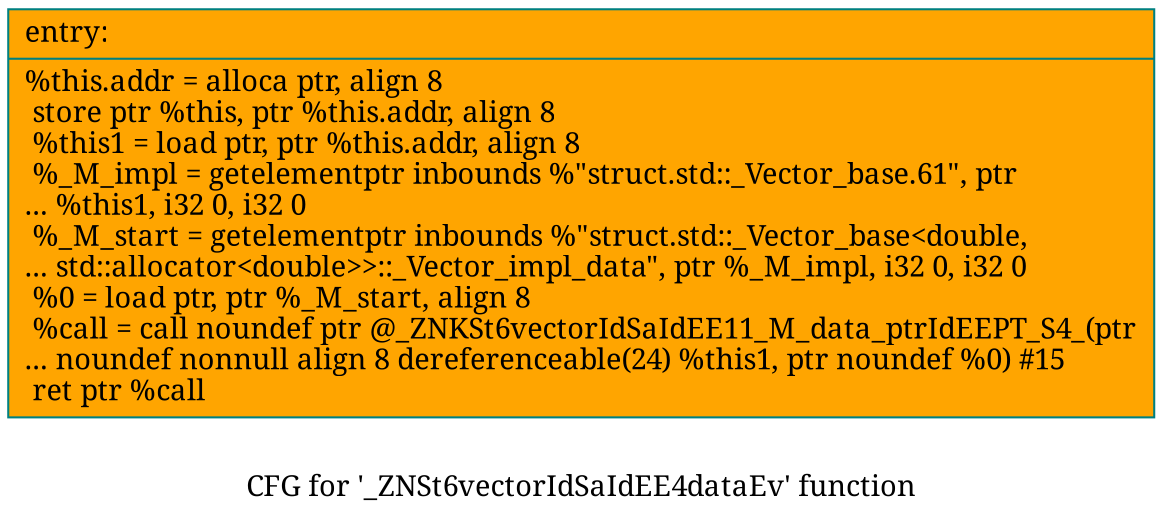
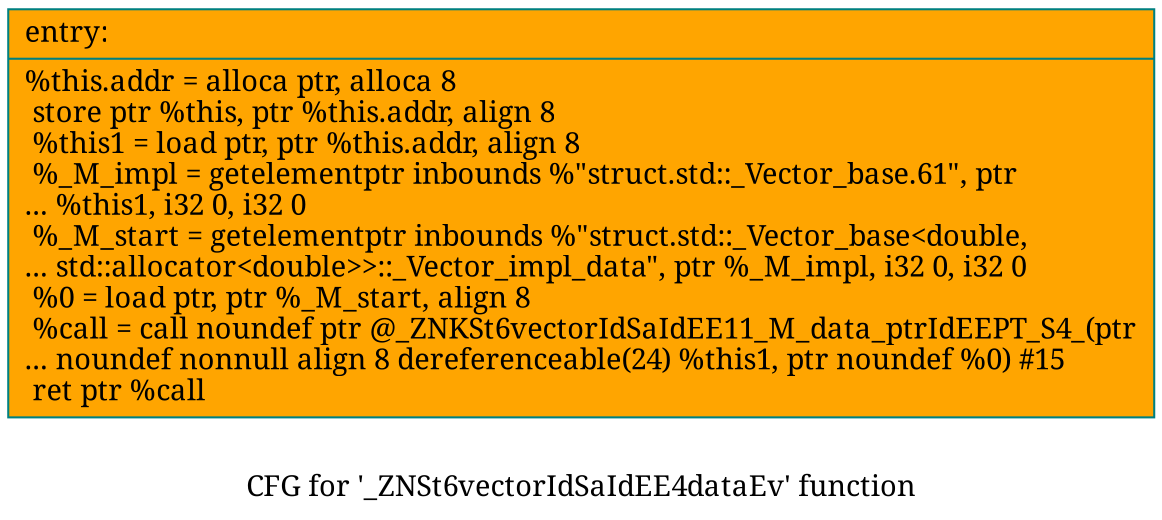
(234, 82) -> (241, 82)
